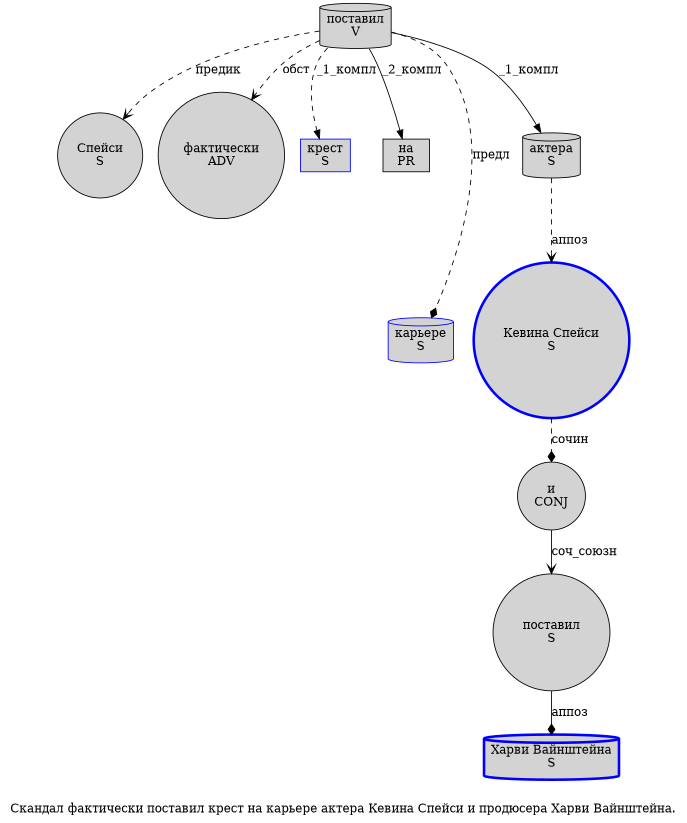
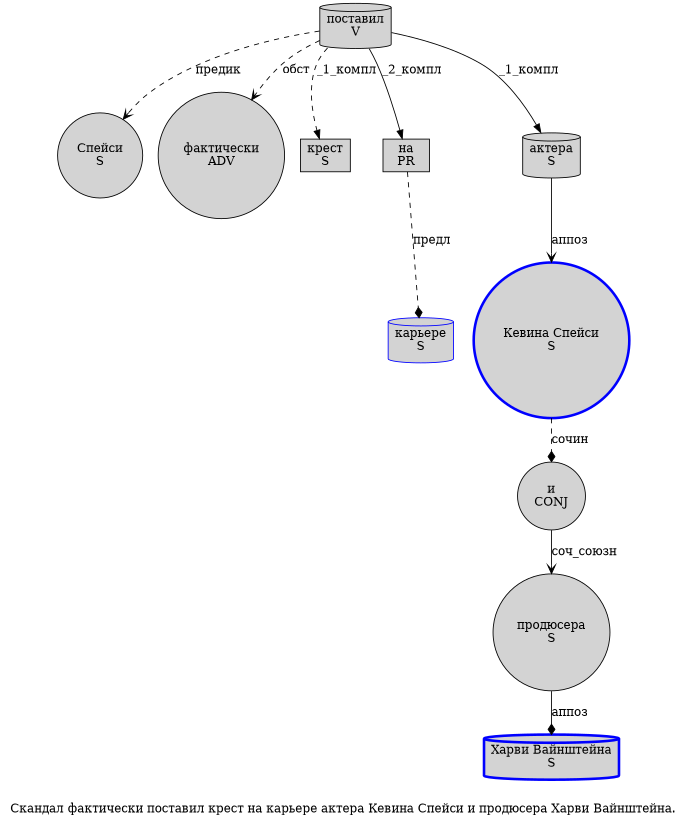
(472, 154) -> (413, 240)
(325, 155) -> (325, 155)
(552, 216) -> (552, 216)
(552, 632) -> (552, 632)
